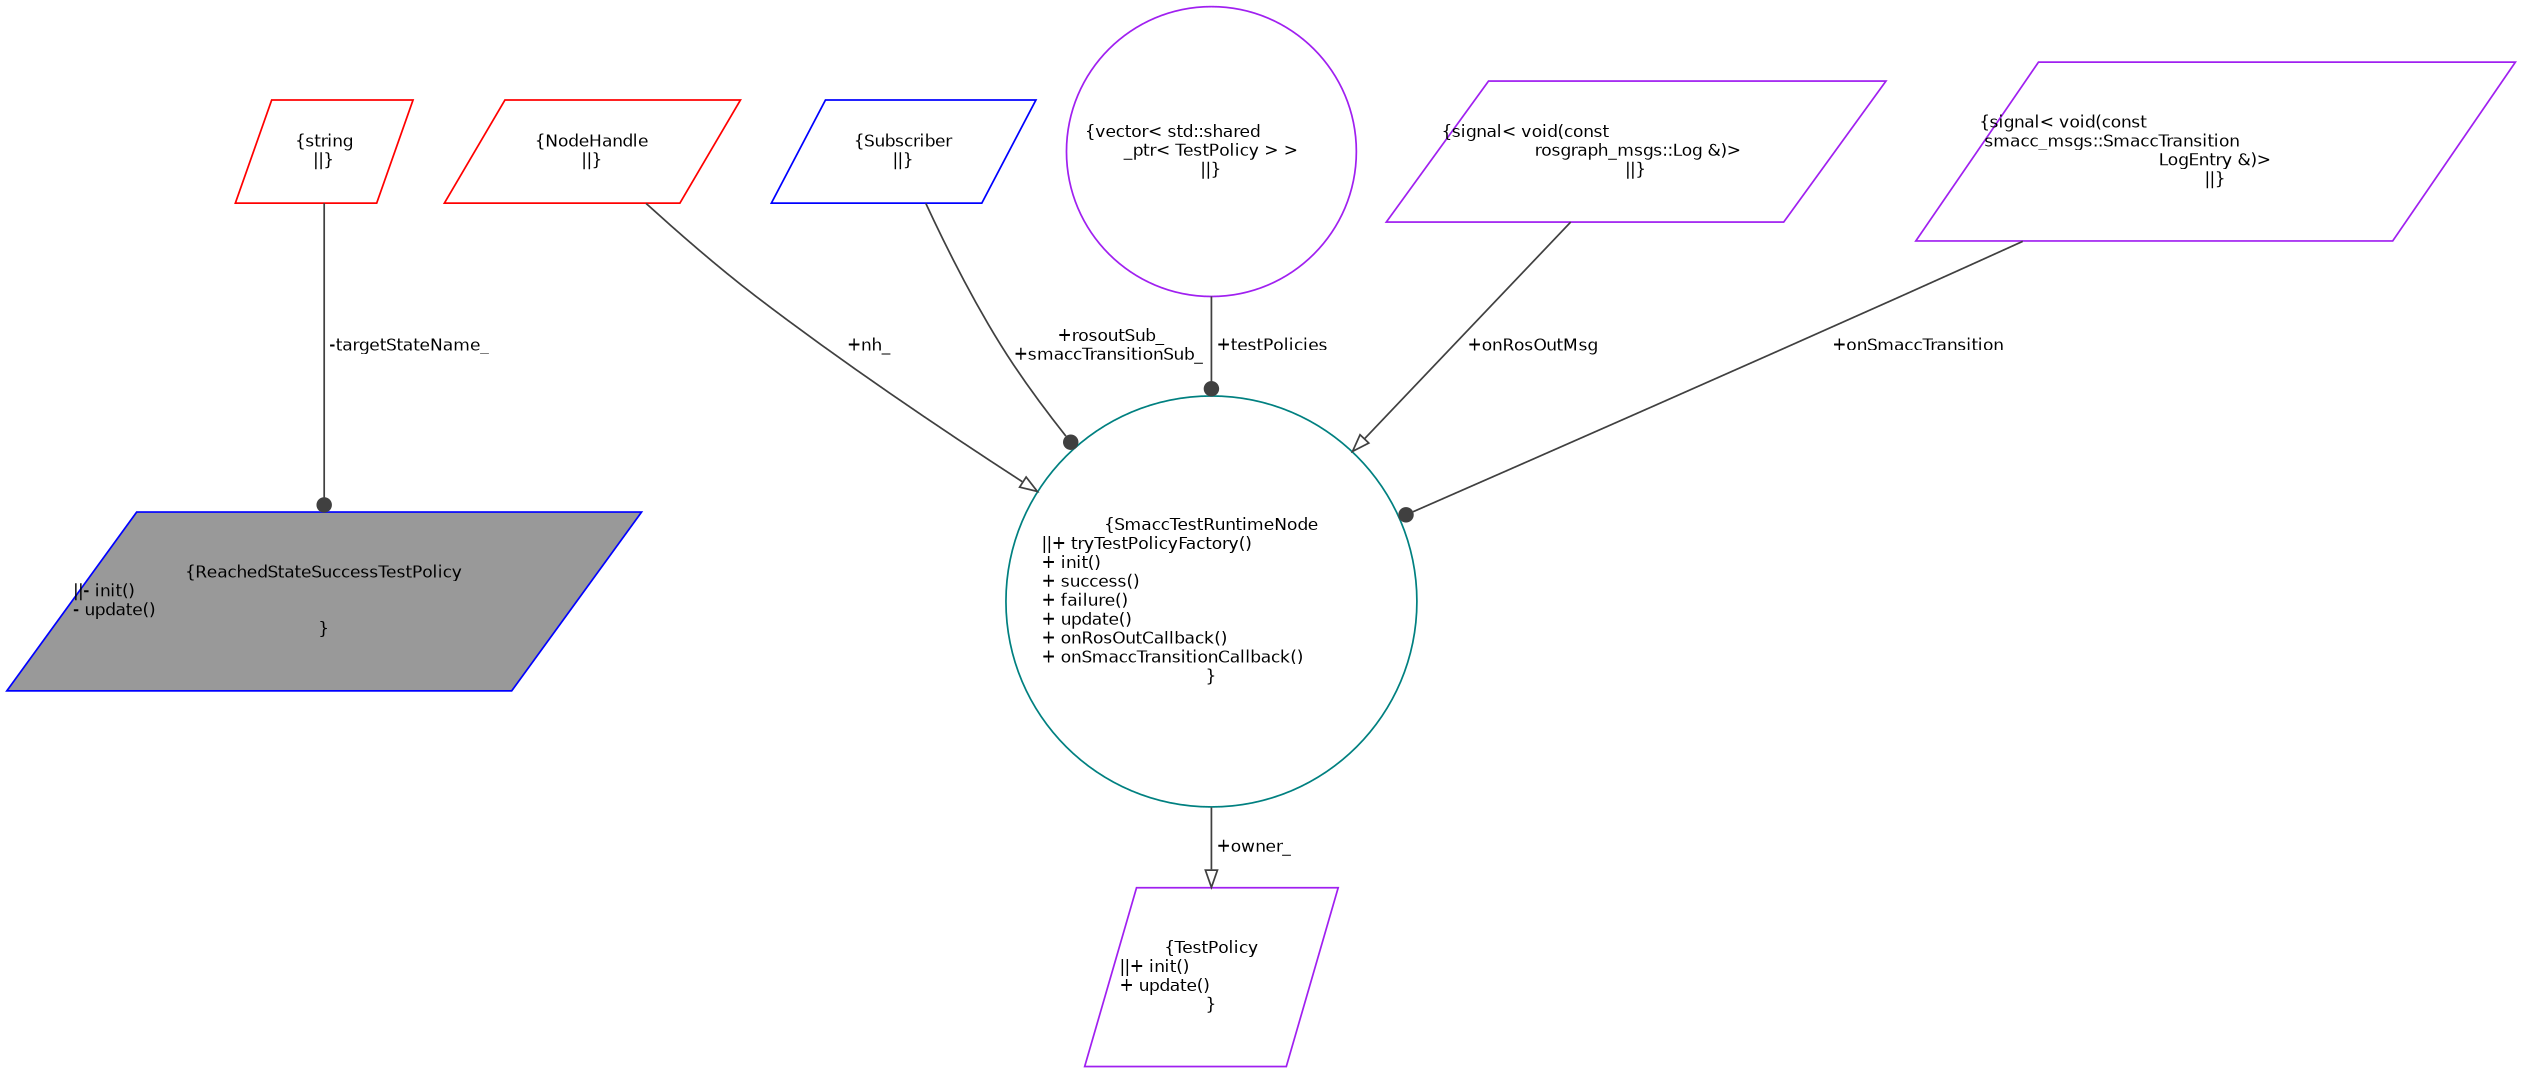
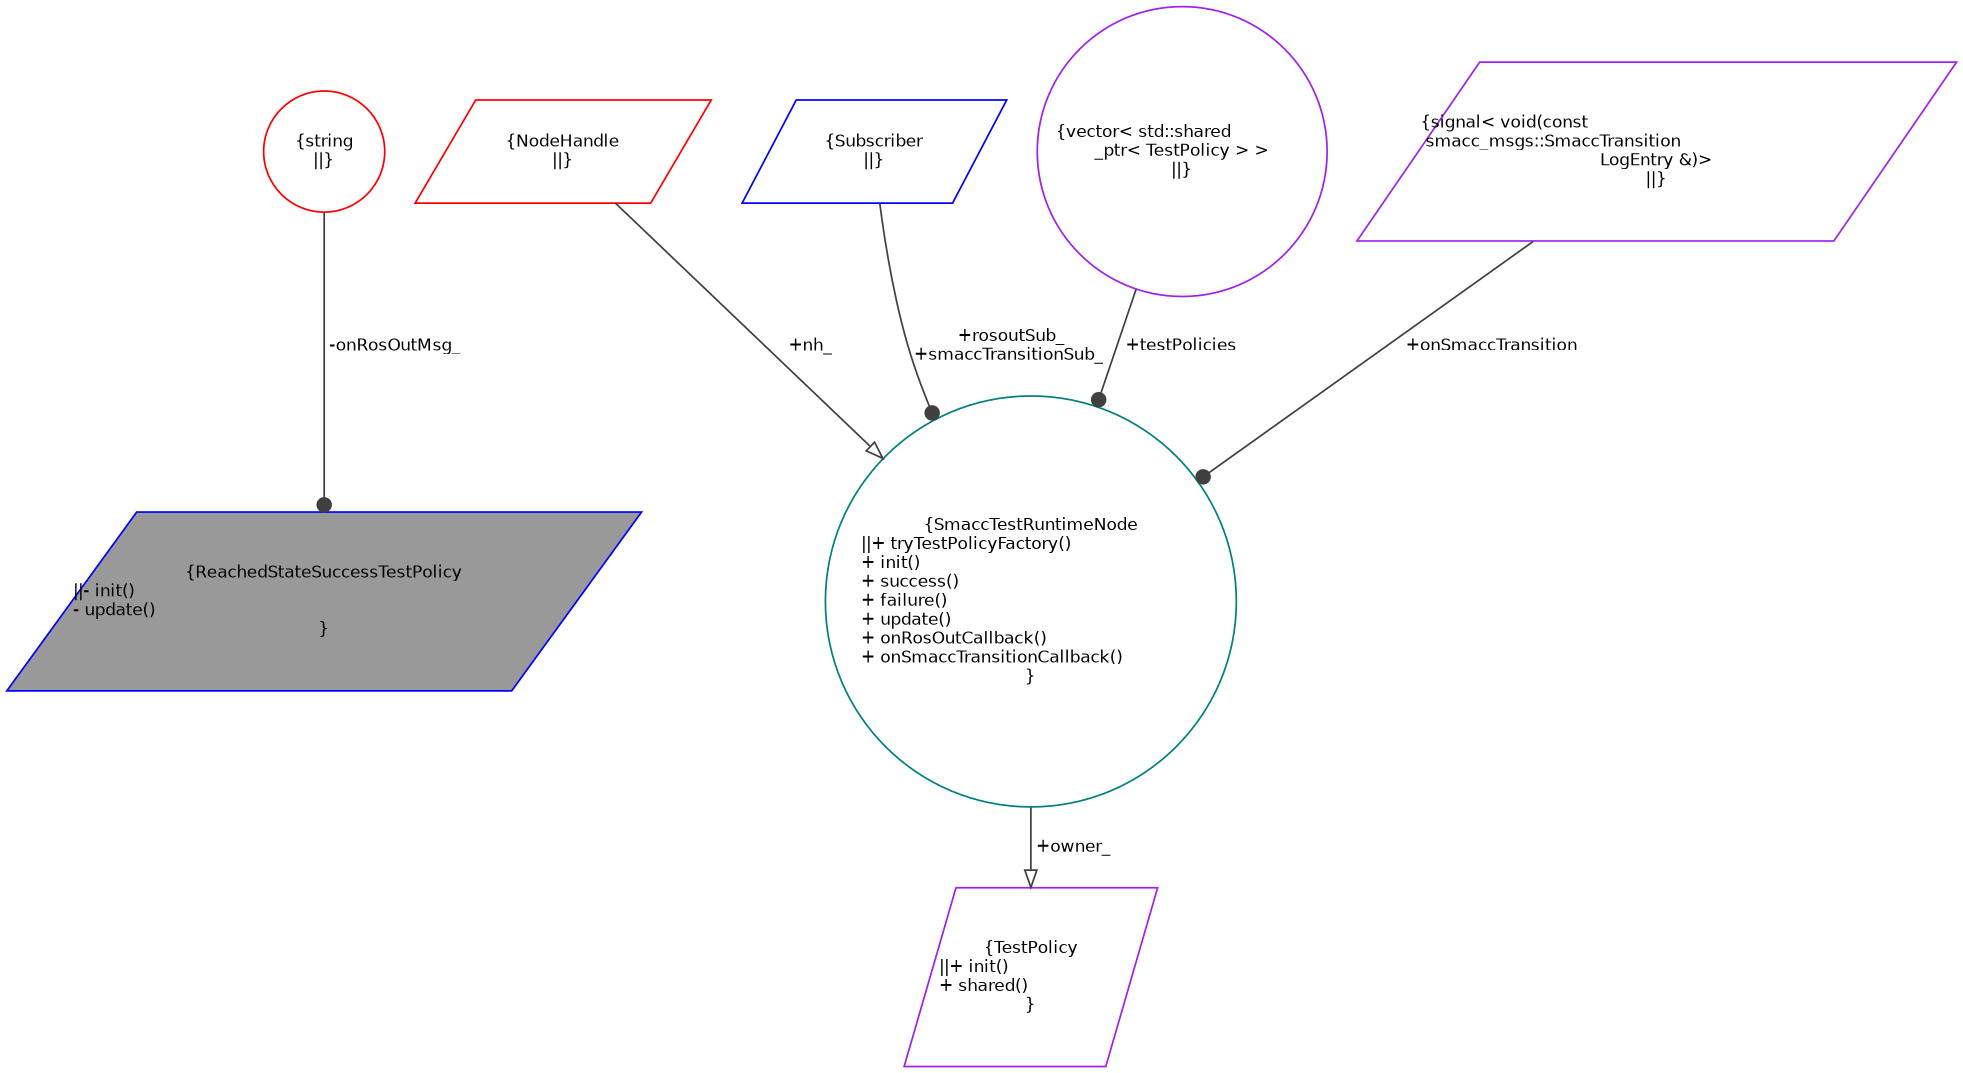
(324, 152) -> (324, 152)
(1636, 152) -> none
(408, 346) -> (393, 346)
(1211, 977) -> (1031, 977)
